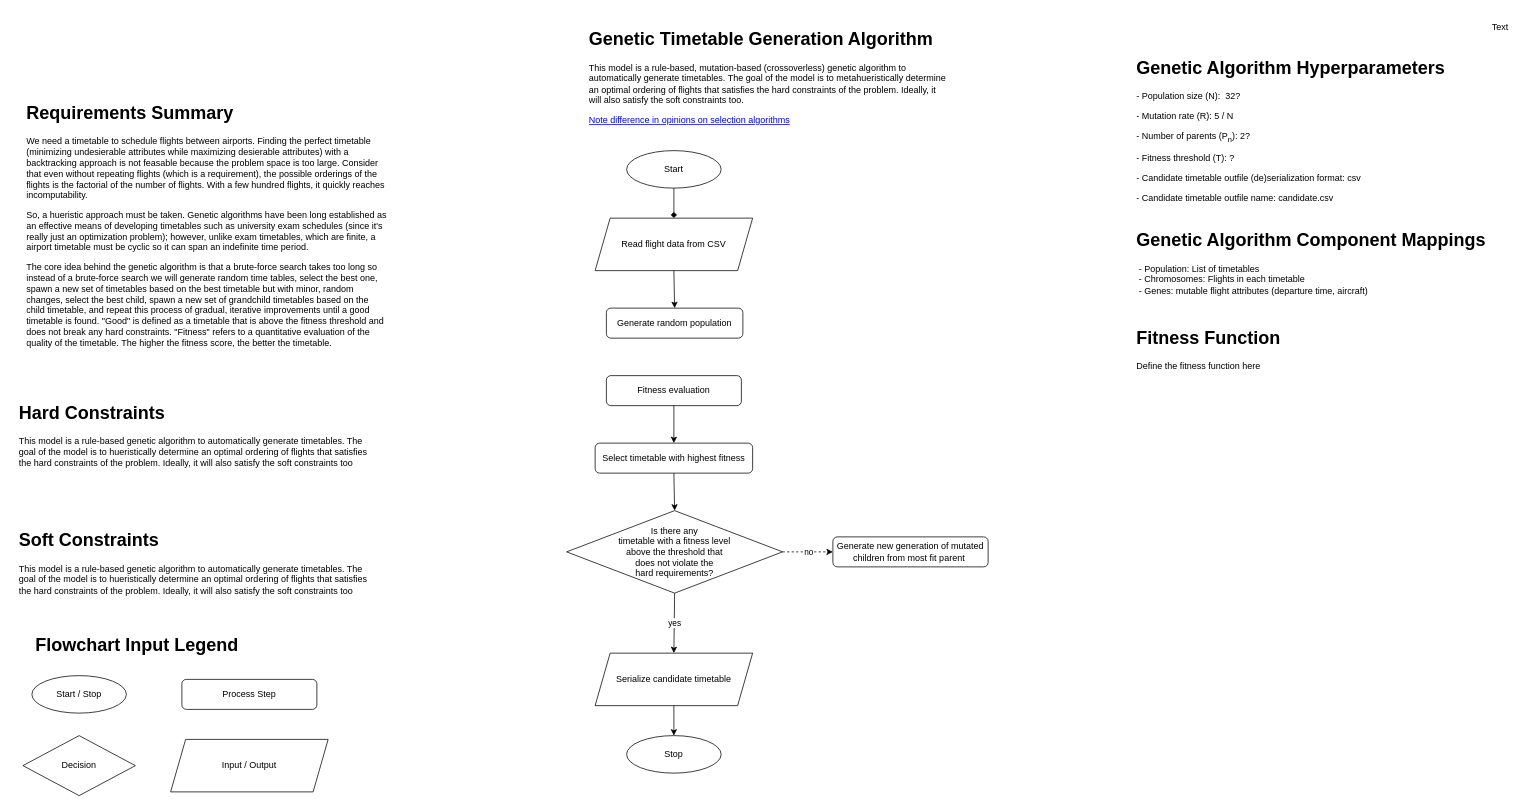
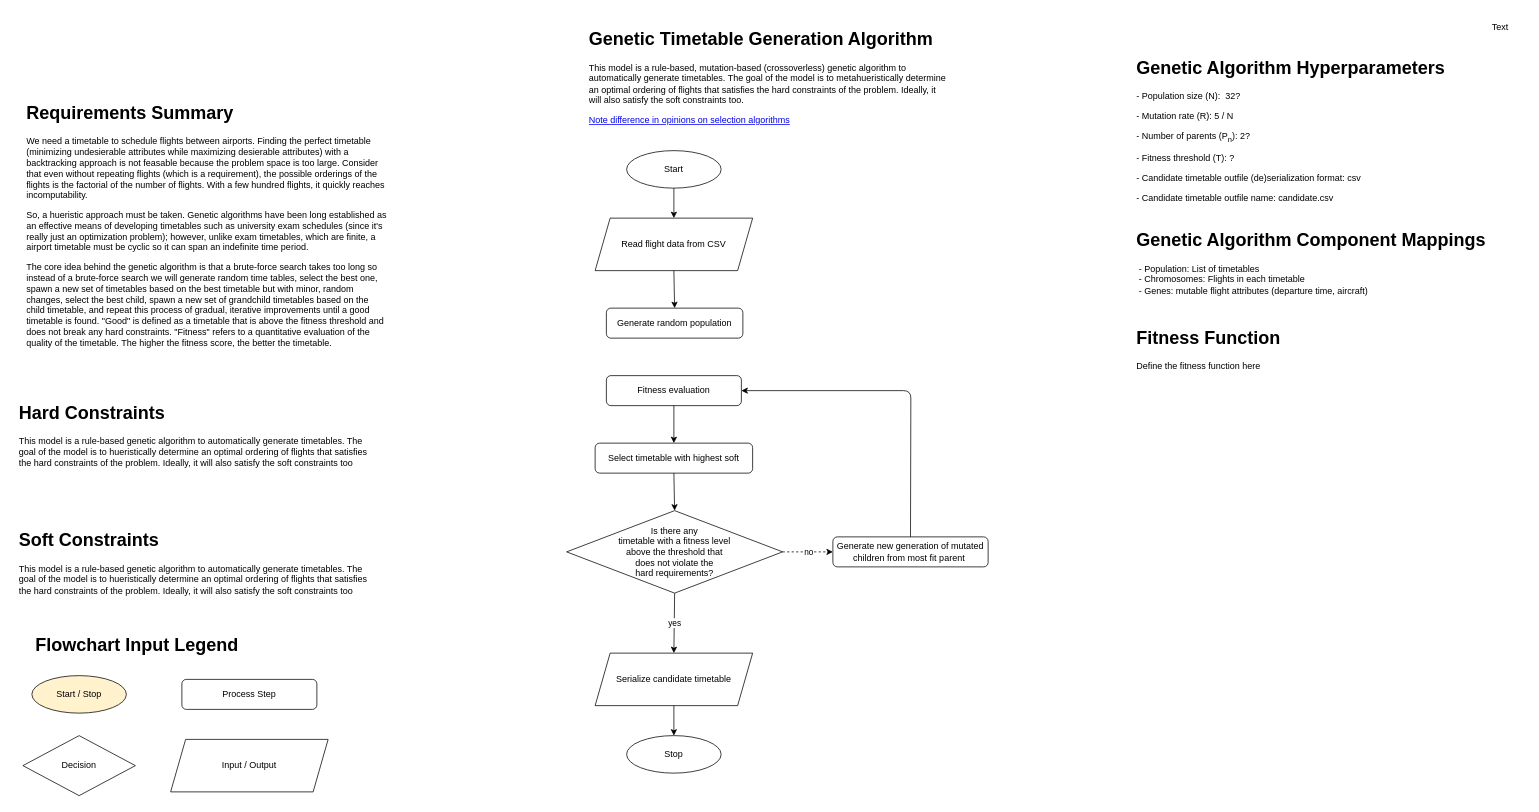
(674, 211) -> (674, 211)
none -> (899, 390)
(674, 458) -> (674, 458)
(79, 694) -> (79, 694)
